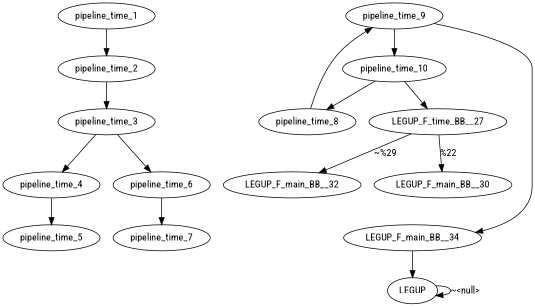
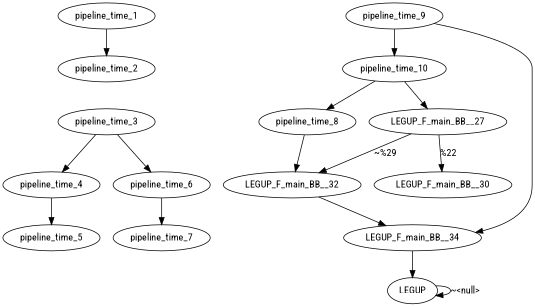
(330, 64) -> (301, 150)
(107, 92) -> none
(438, 122) -> (438, 122)
none -> (349, 210)
